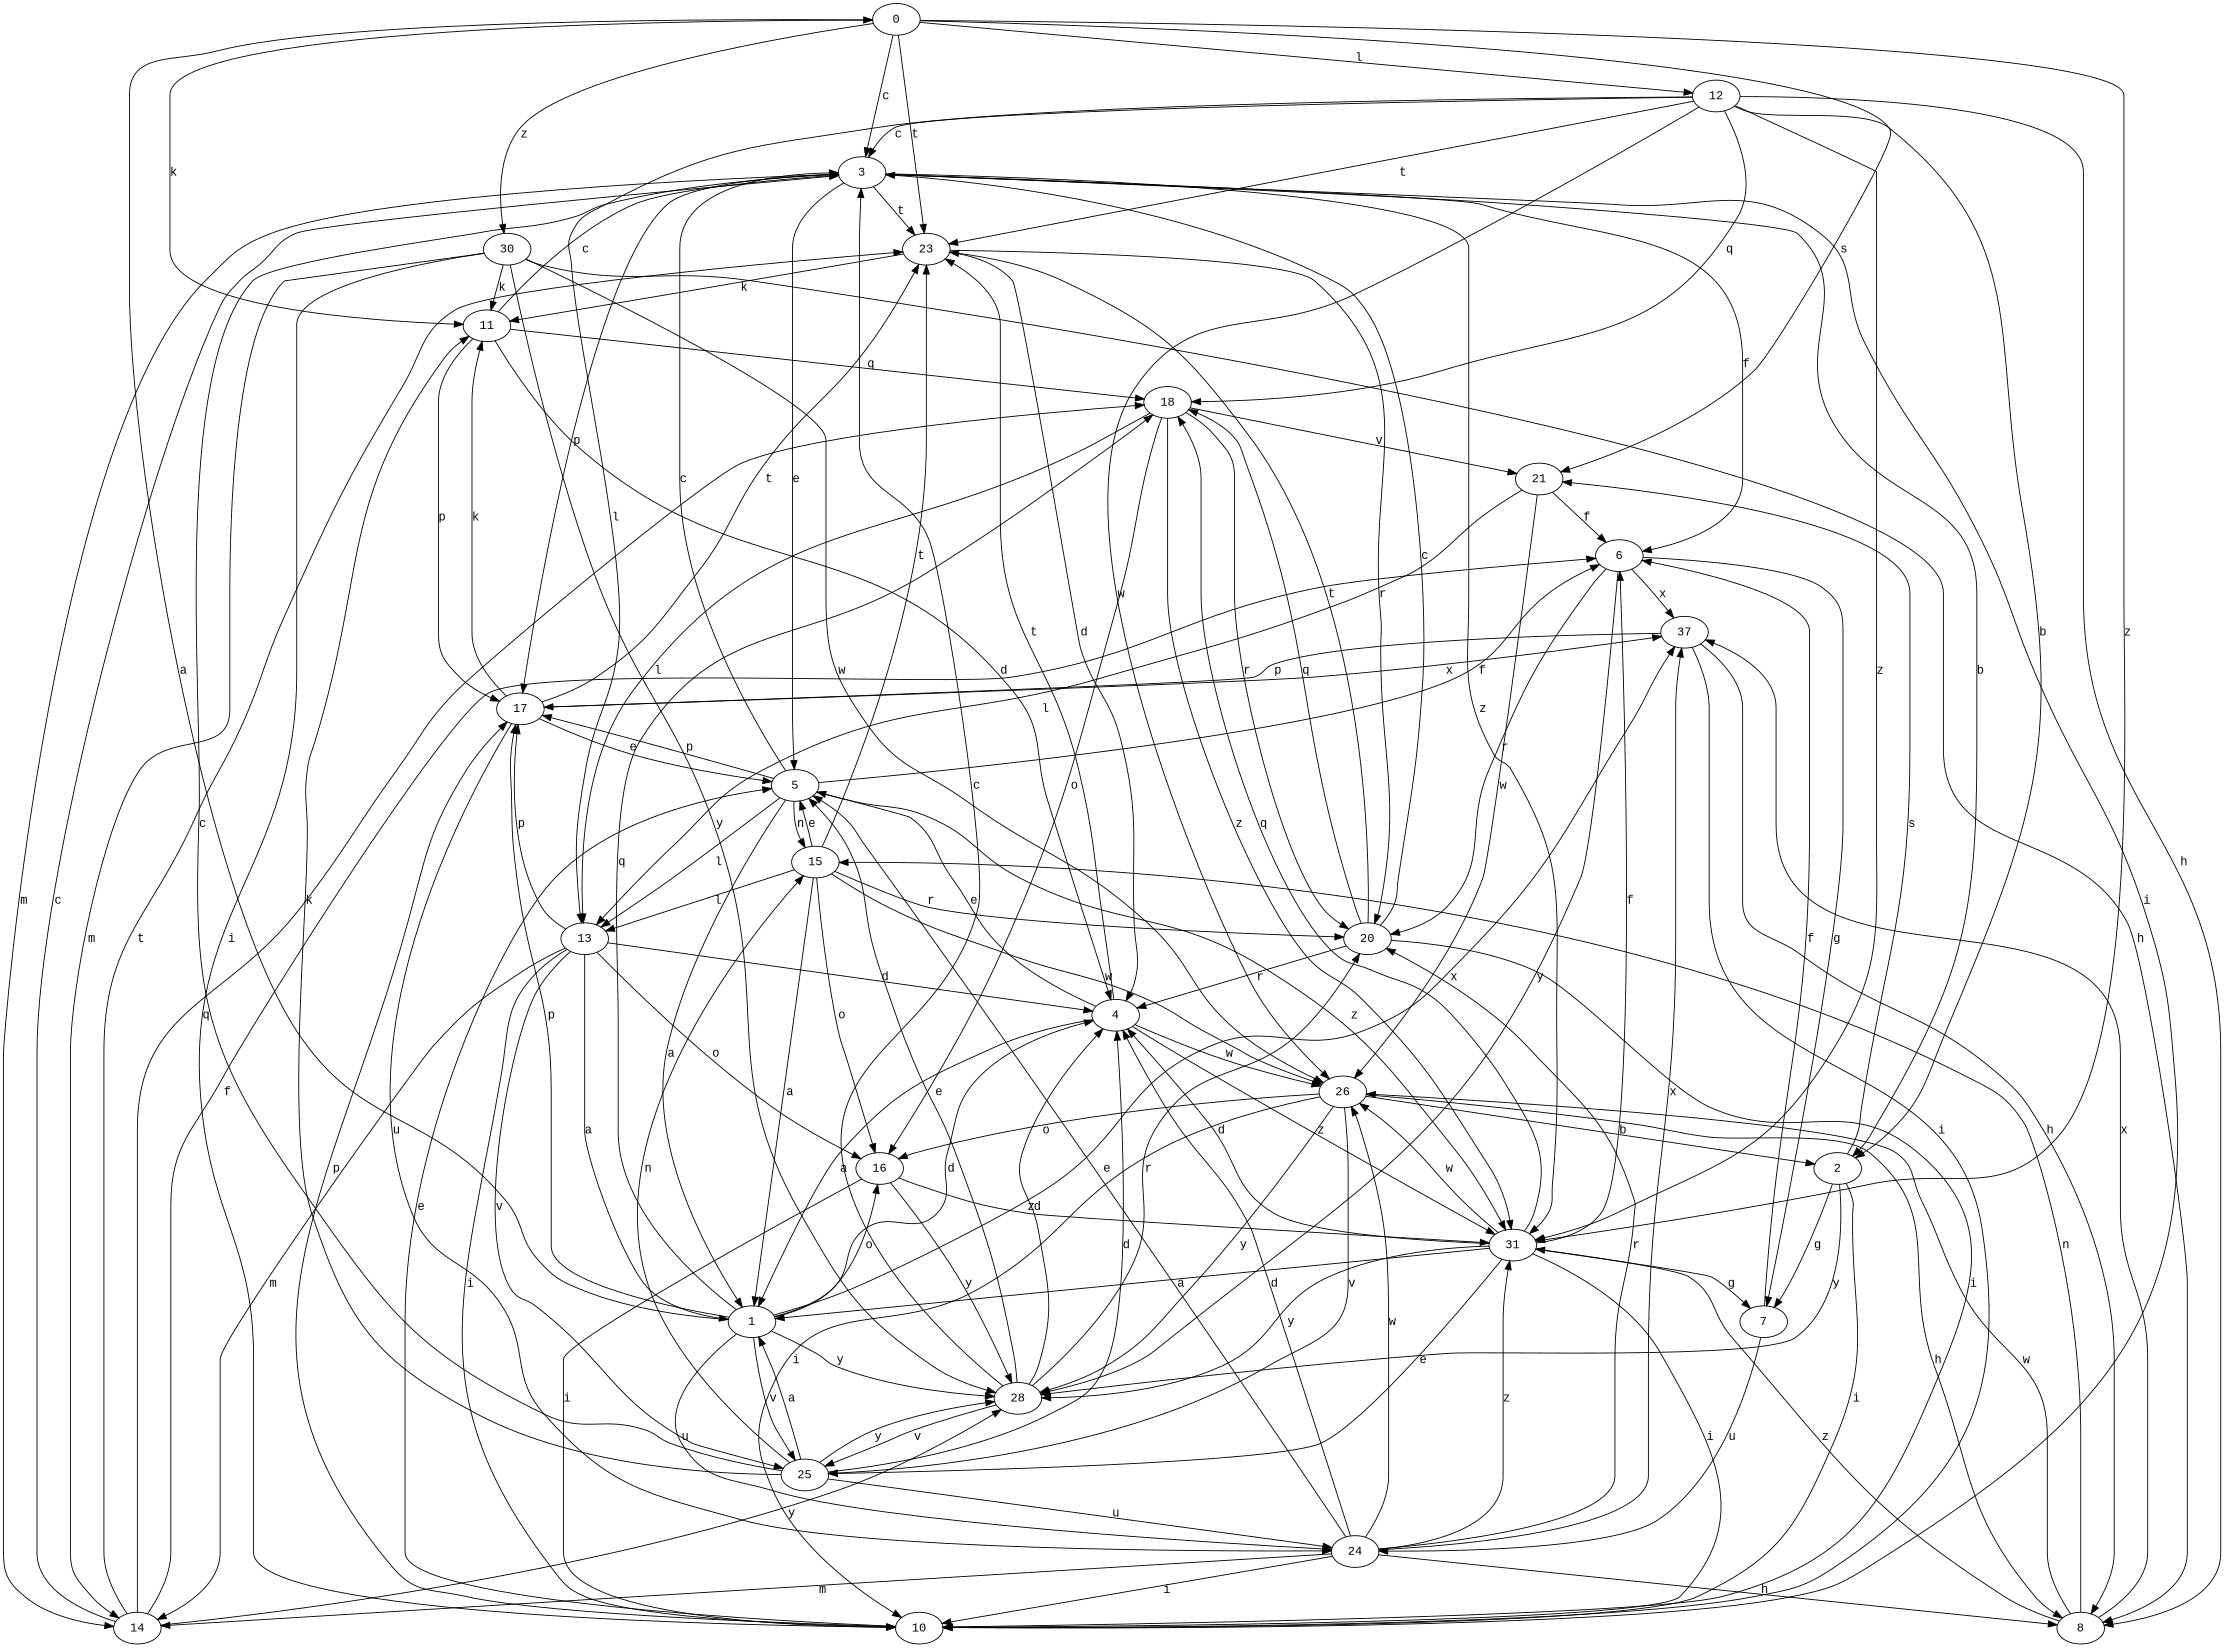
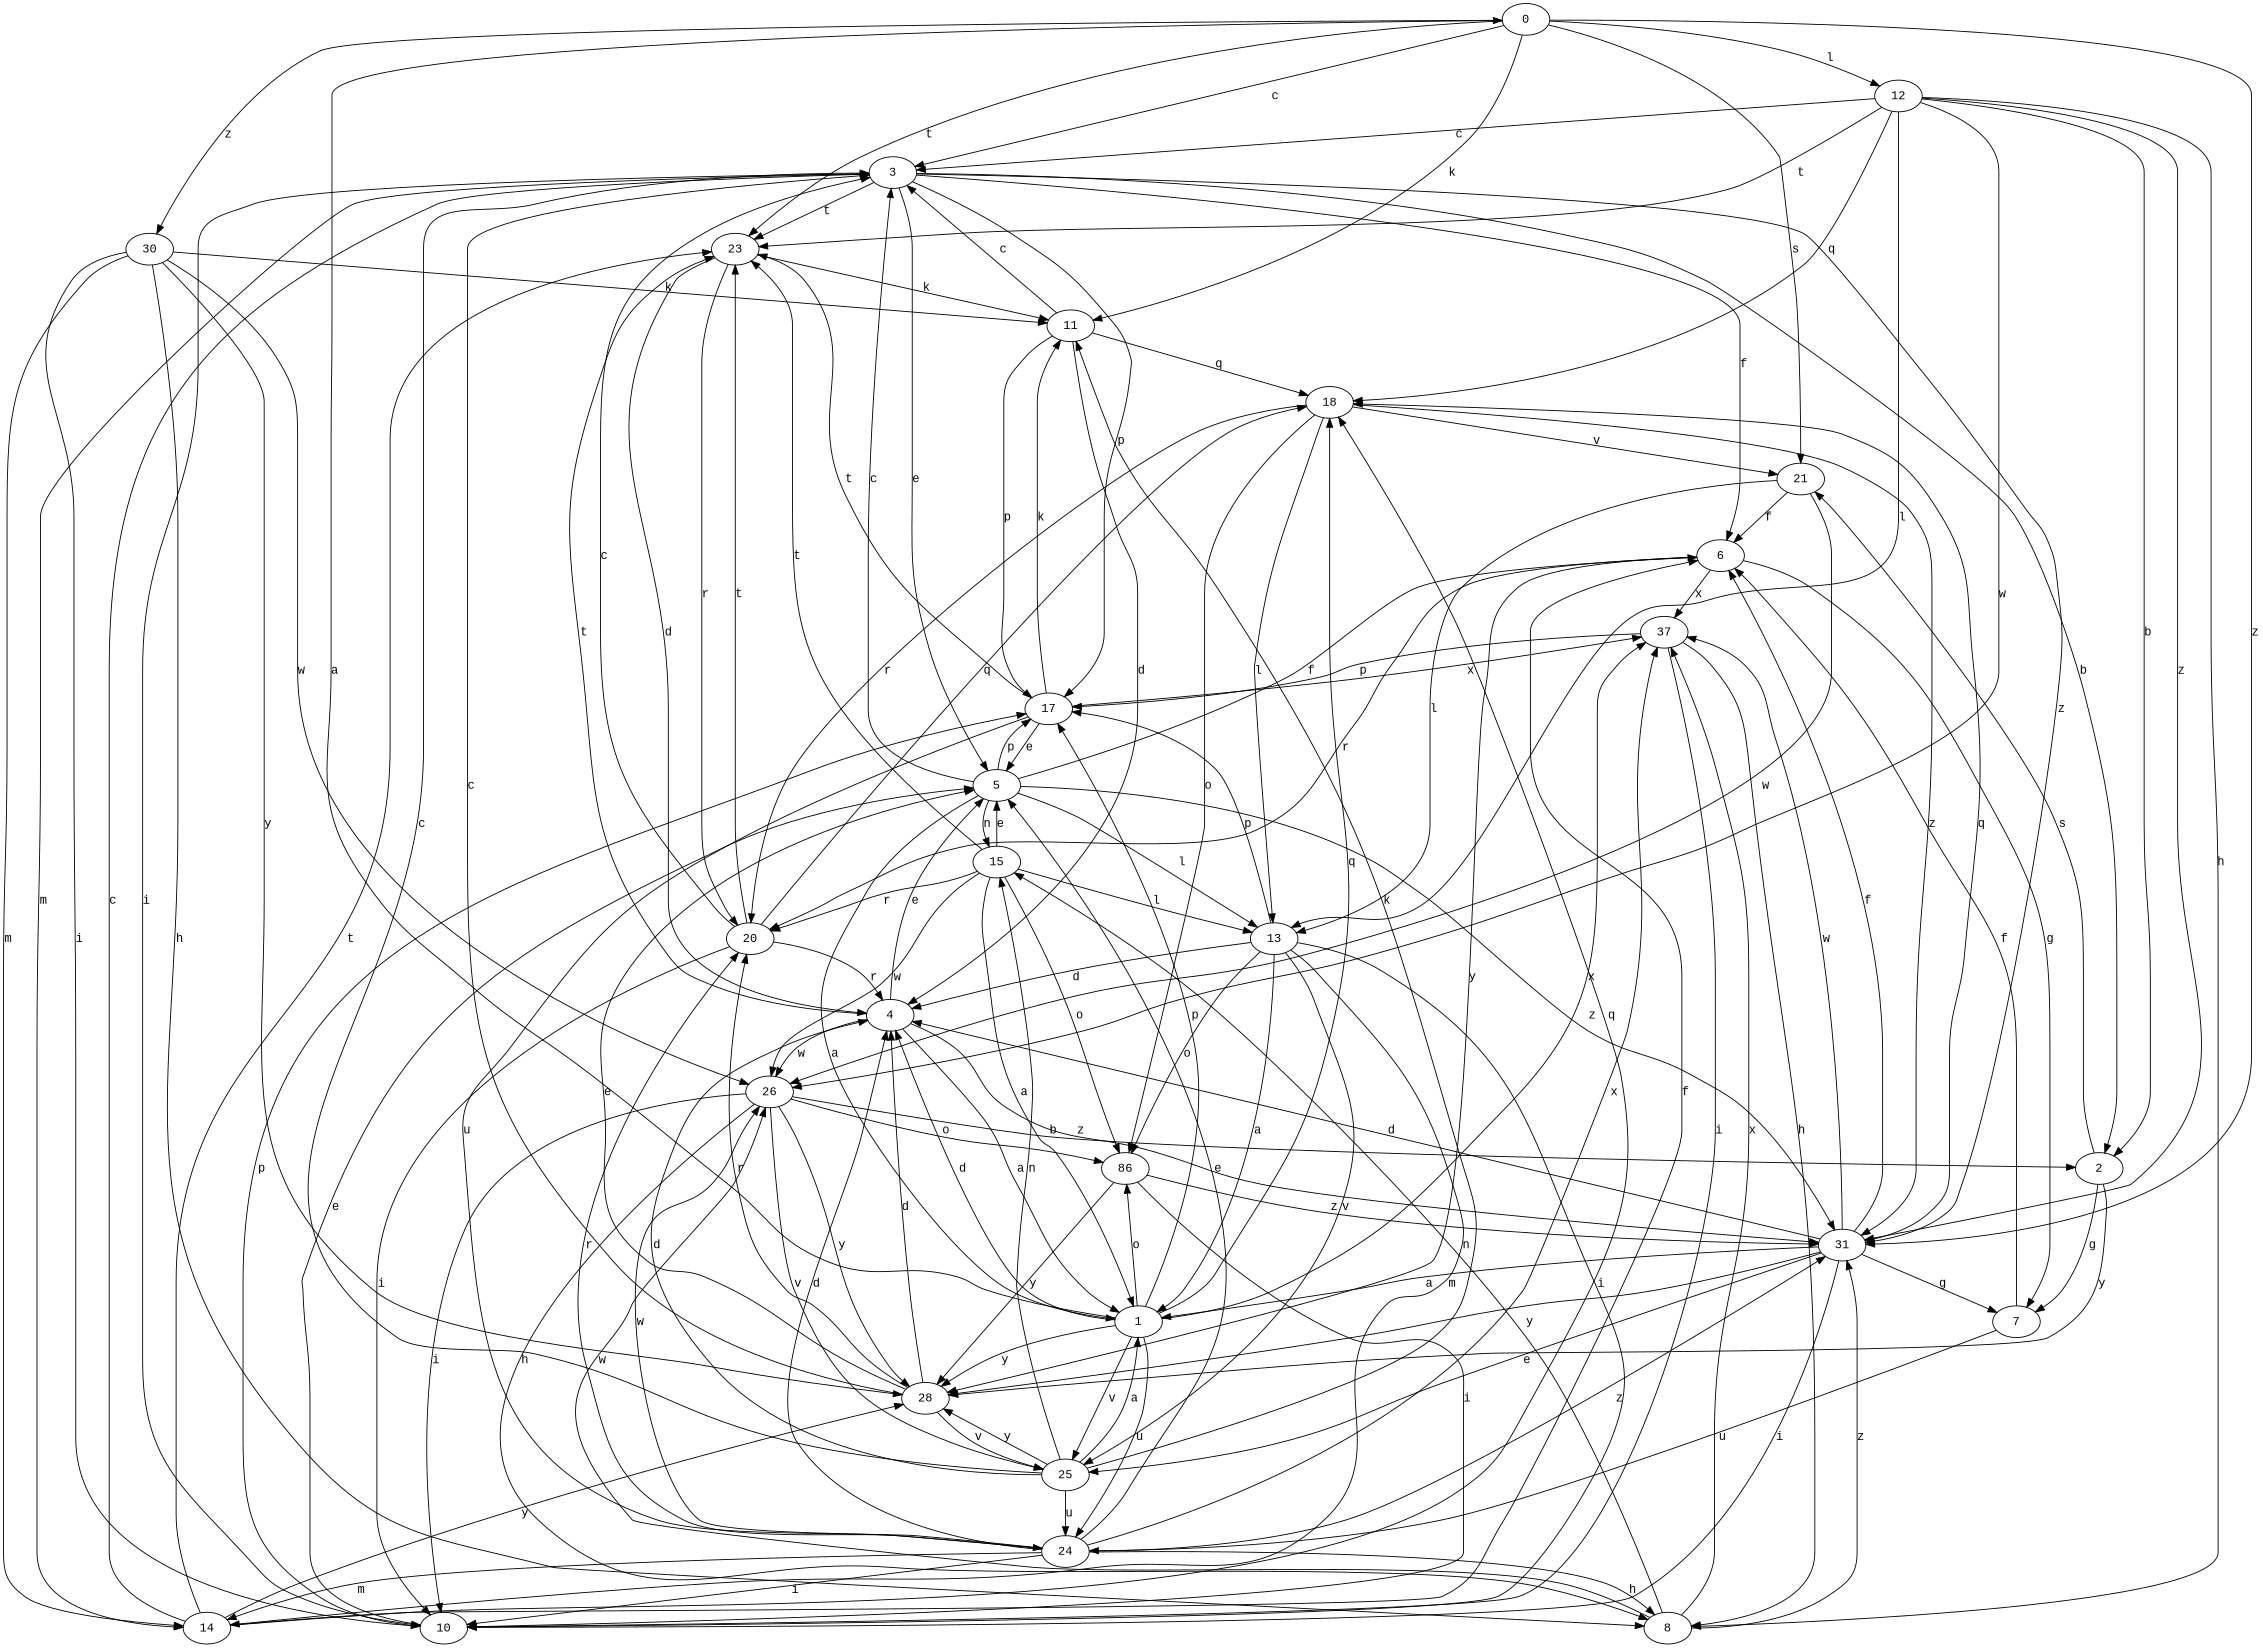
(880, 1168) -> (1125, 1168)
(1433, 1170) -> (1817, 913)
(1739, 1573) -> none
